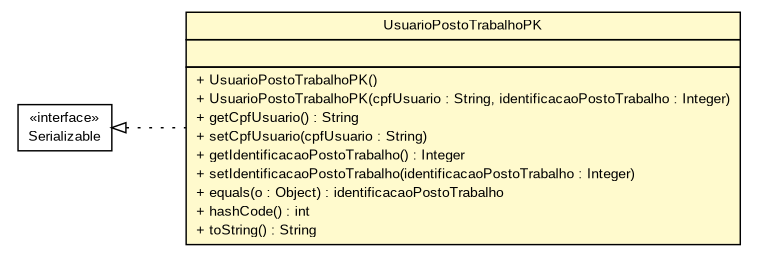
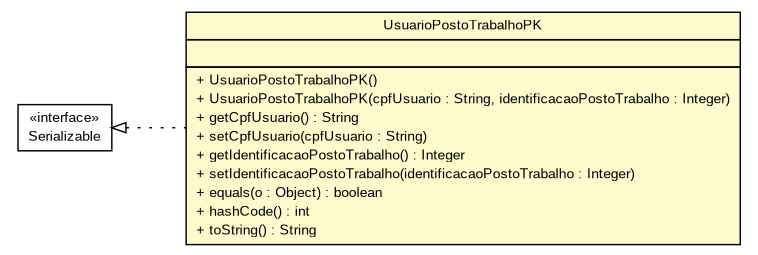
(351, 193) -> (290, 193)
